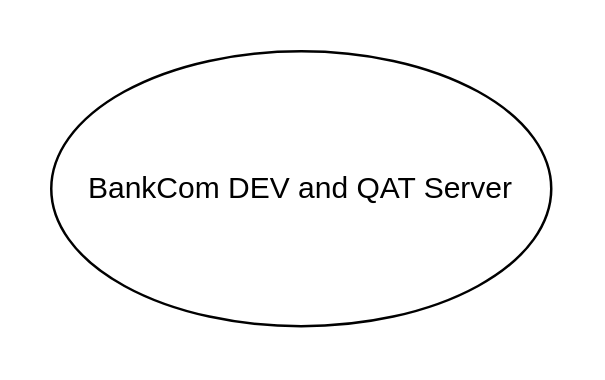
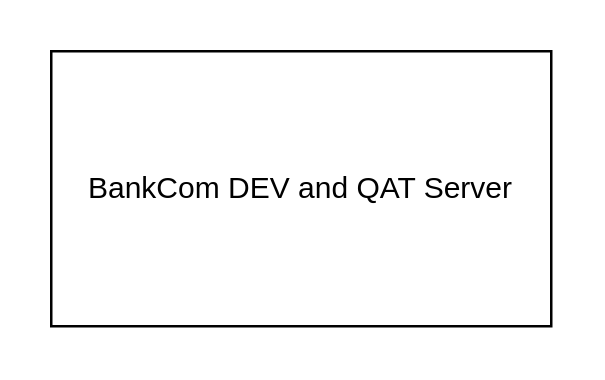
(301, 189) -> (301, 189)
